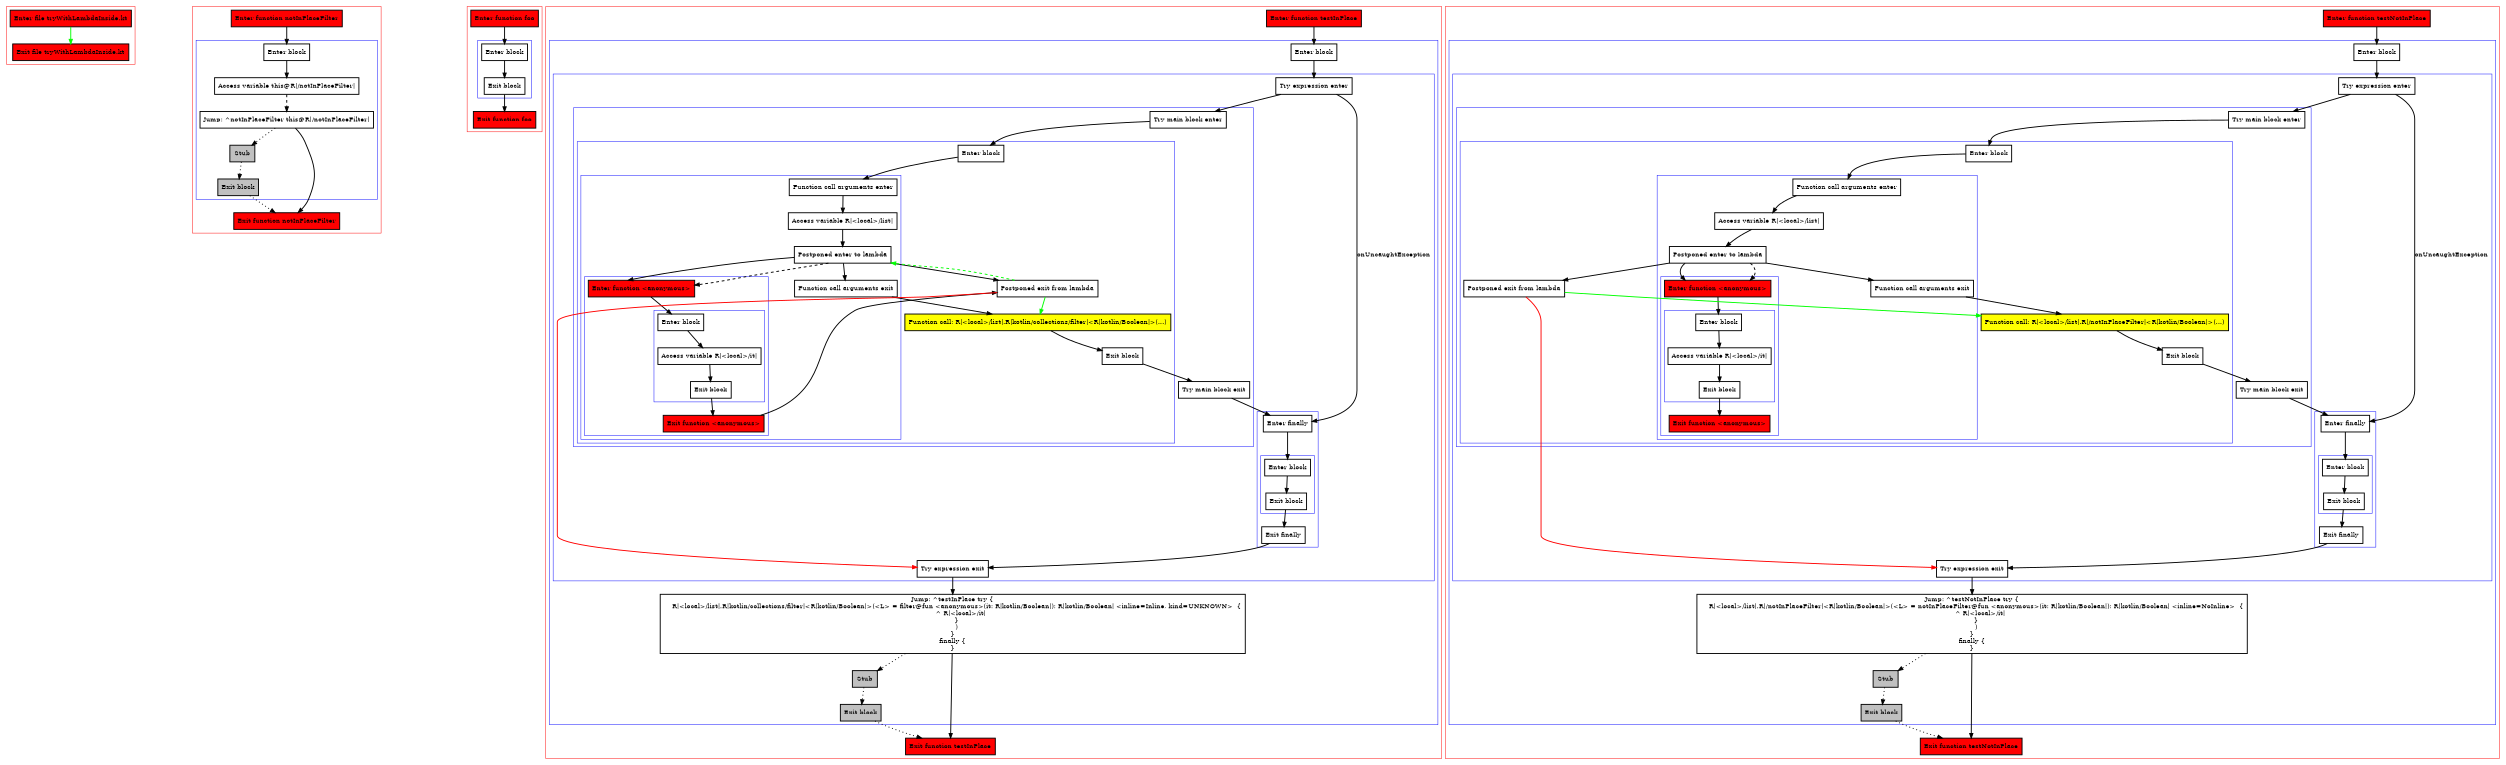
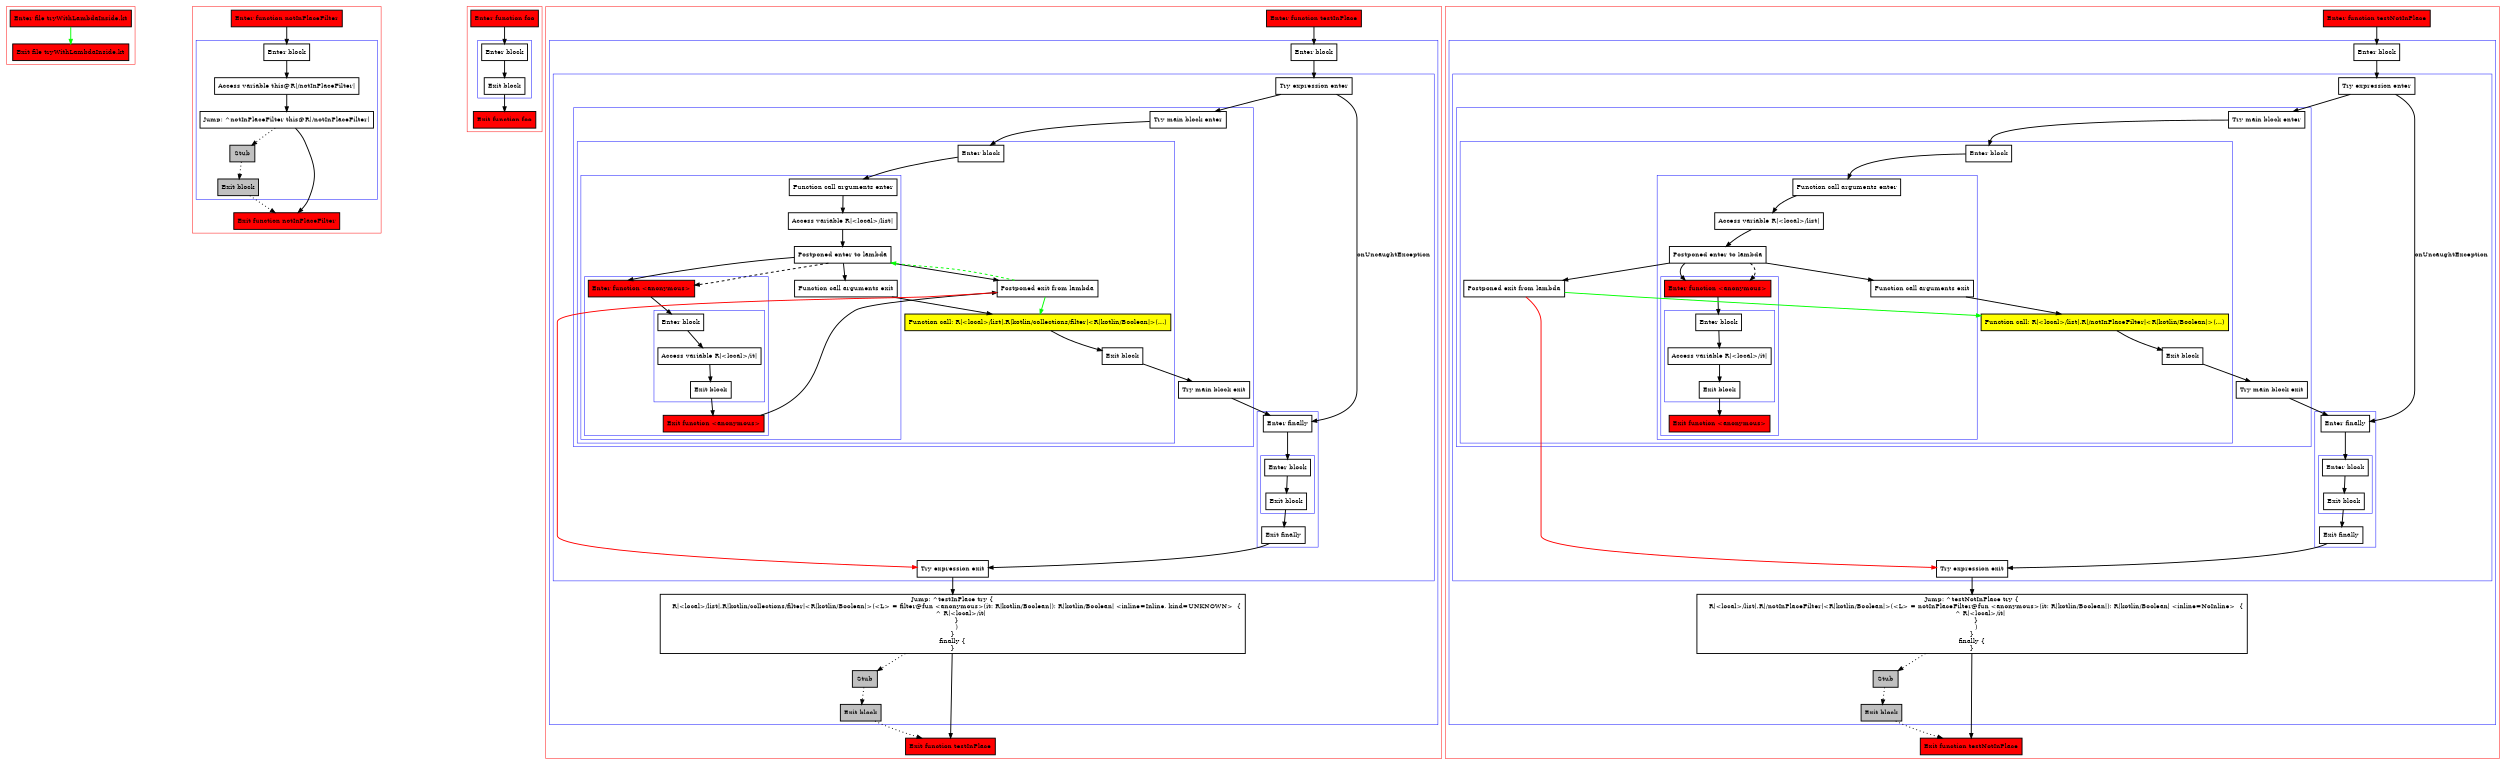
(287, 101) -> (287, 101)
